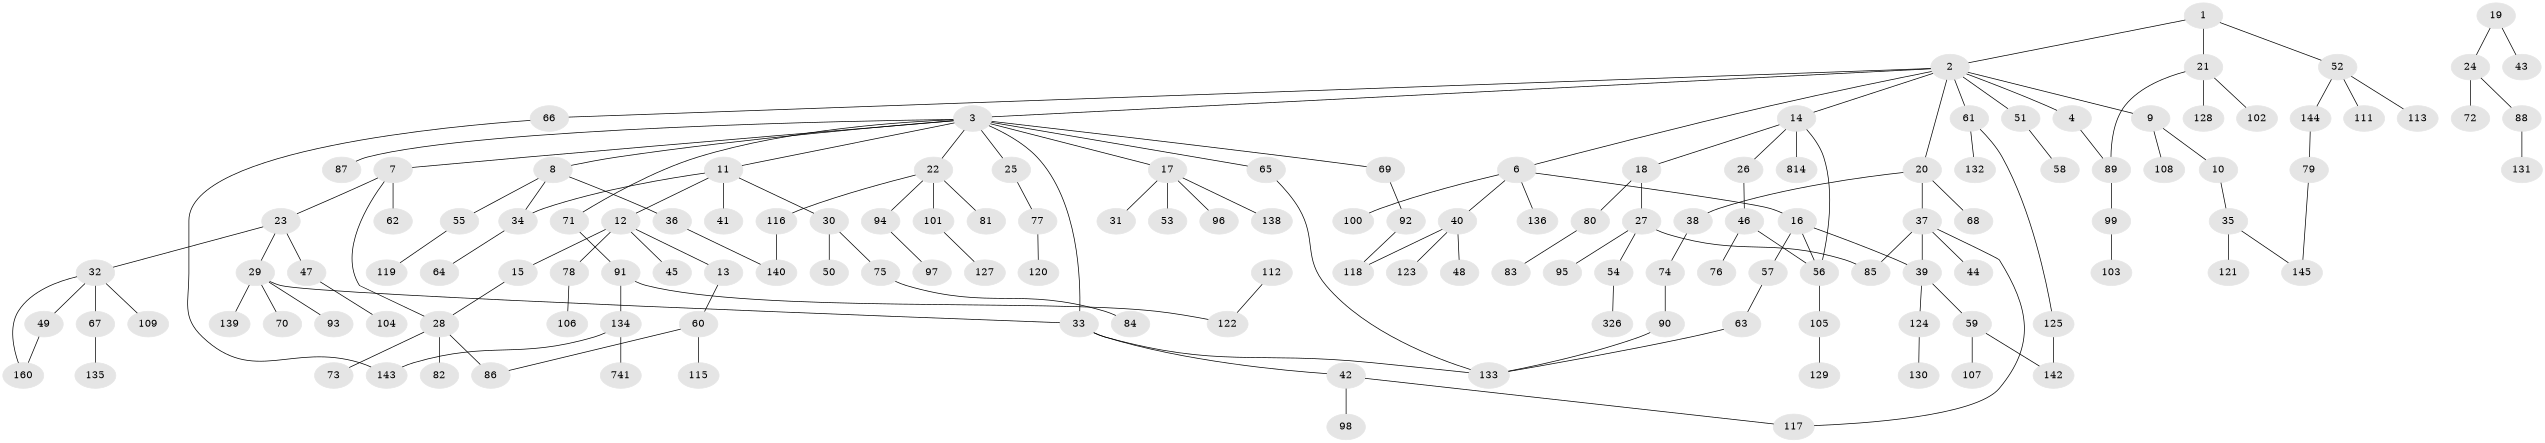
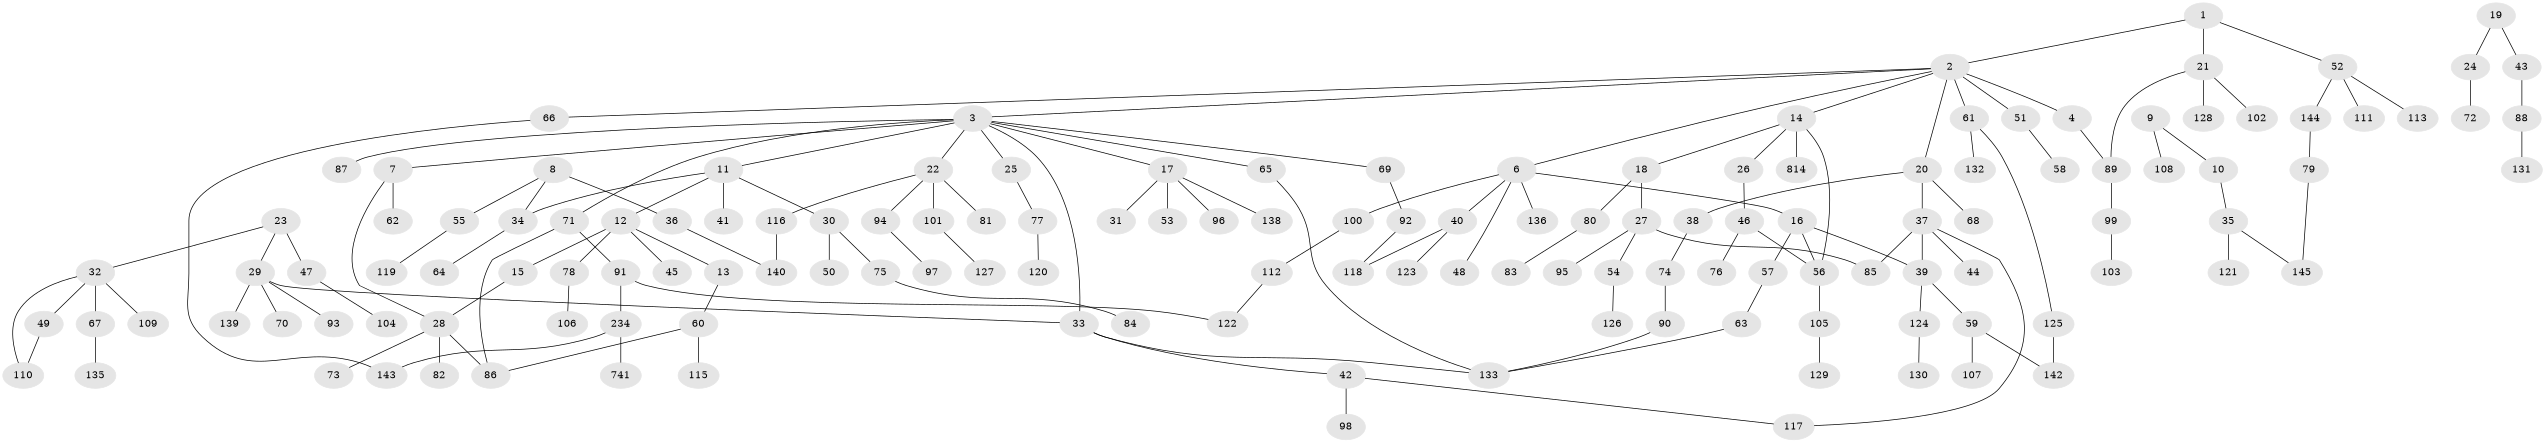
(2050, 93) -> none
(2496, 93) -> (2522, 93)
(685, 148) -> none
(338, 196) -> none
none -> (1315, 245)
(1459, 247) -> (1490, 222)
none -> (485, 276)
(621, 324) -> (621, 324)
(1612, 324) -> (1612, 324)
(23, 376) -> (23, 376)
